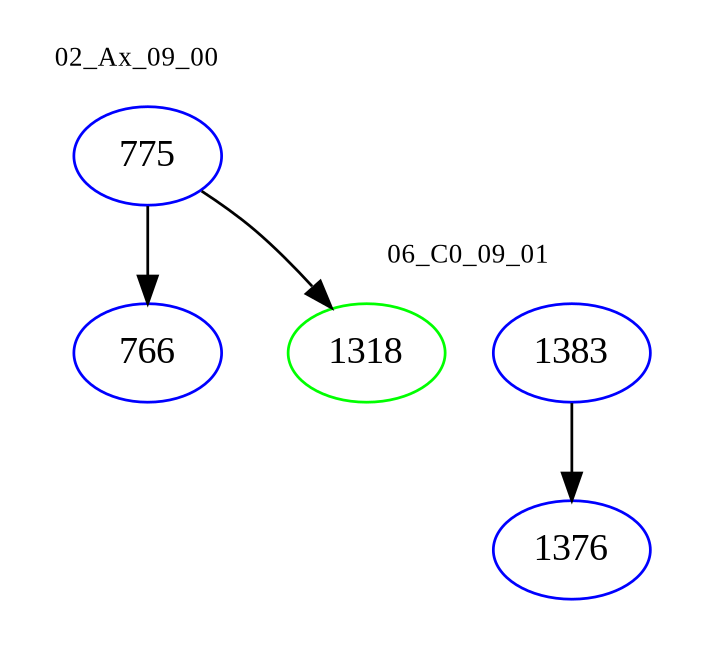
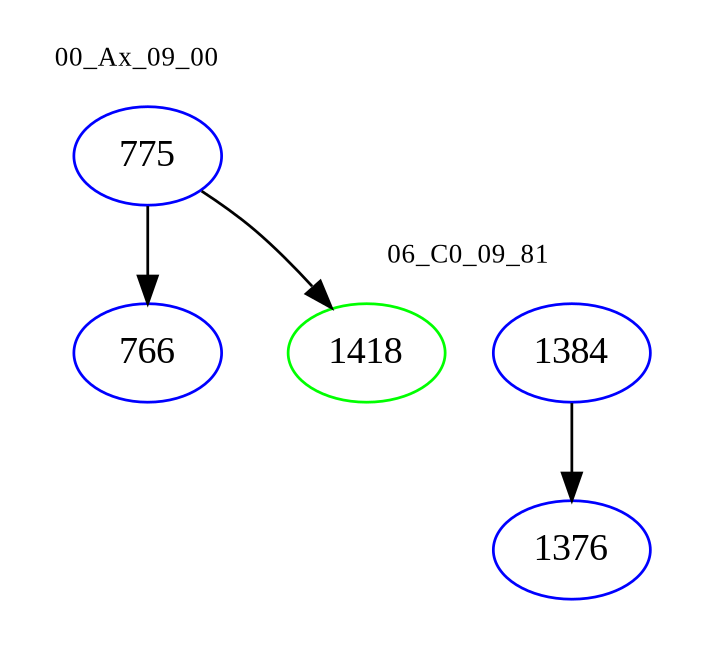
(138, 59) -> (138, 59)
(469, 256) -> (469, 256)
(367, 353) -> (367, 353)
(572, 353) -> (572, 353)
